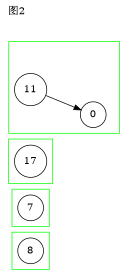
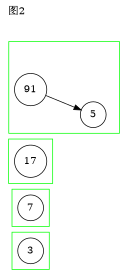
(31, 90) -> (31, 90)
(93, 115) -> (93, 115)
(31, 251) -> (31, 251)
